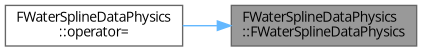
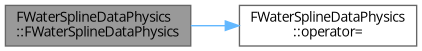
(200, 26) -> (208, 26)
